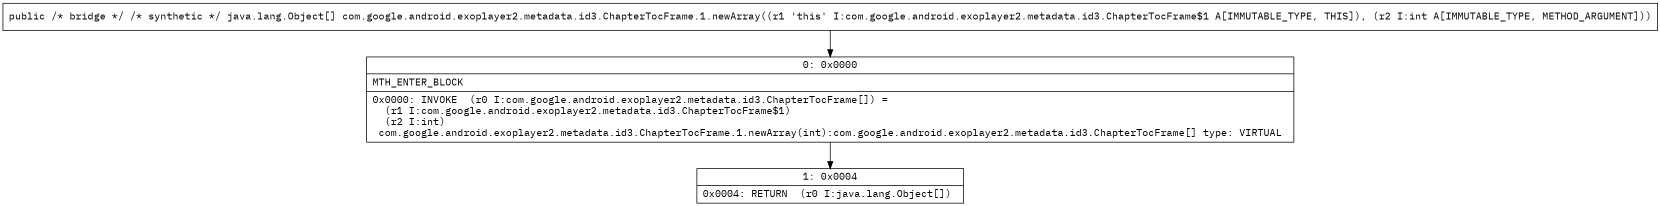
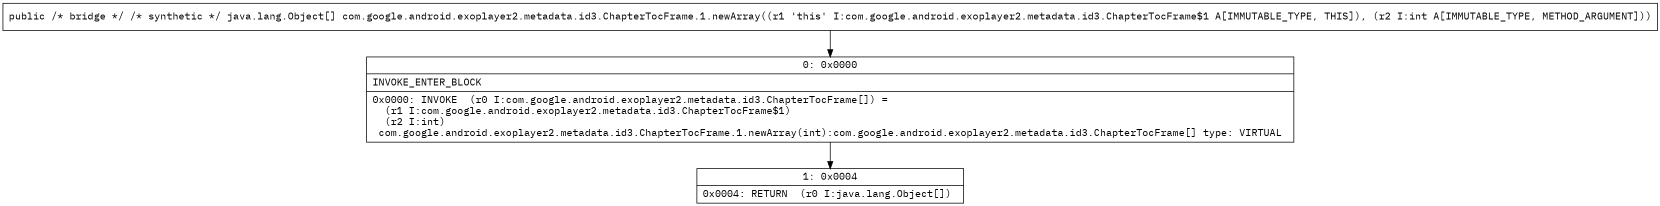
(418, 82) -> (427, 82)
